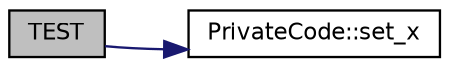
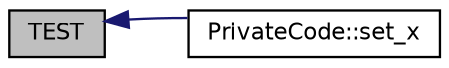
(135, 48) -> (158, 18)
